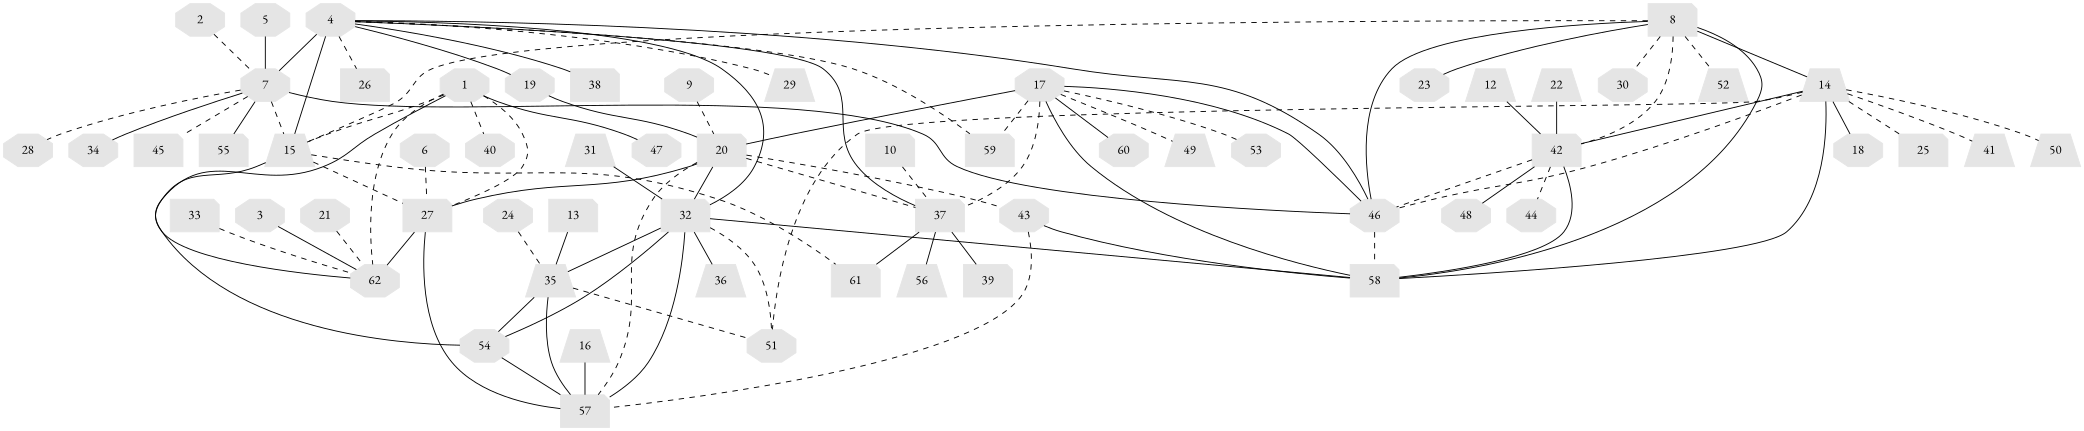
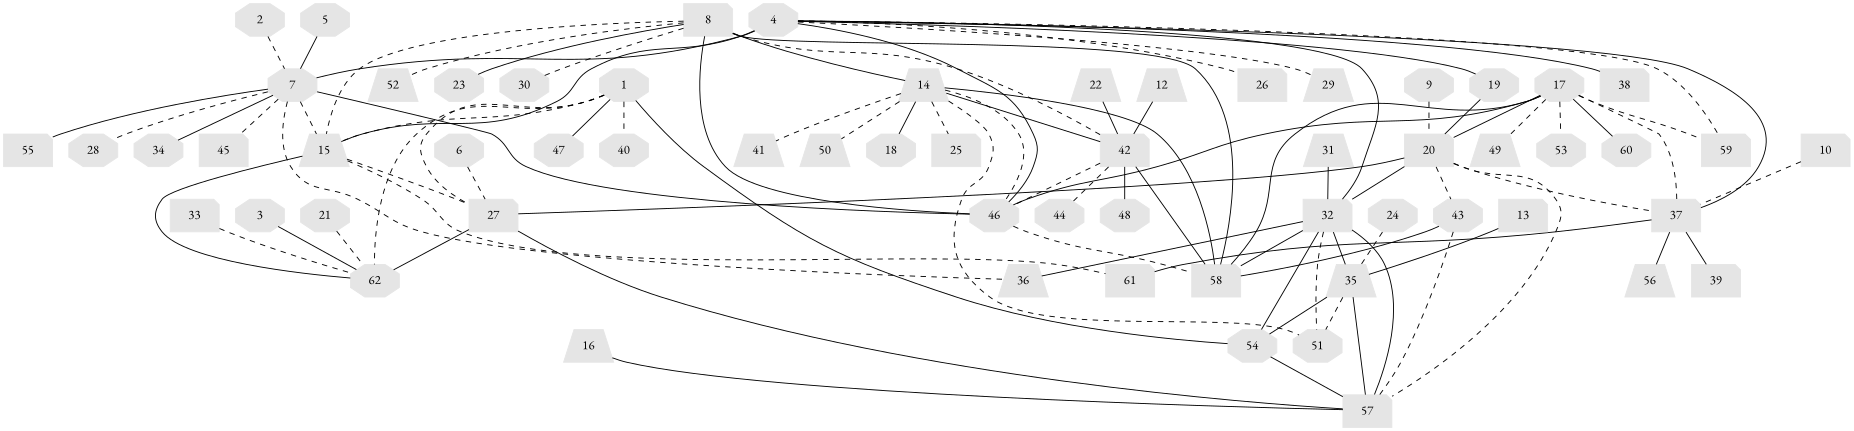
none -> (704, 265)
